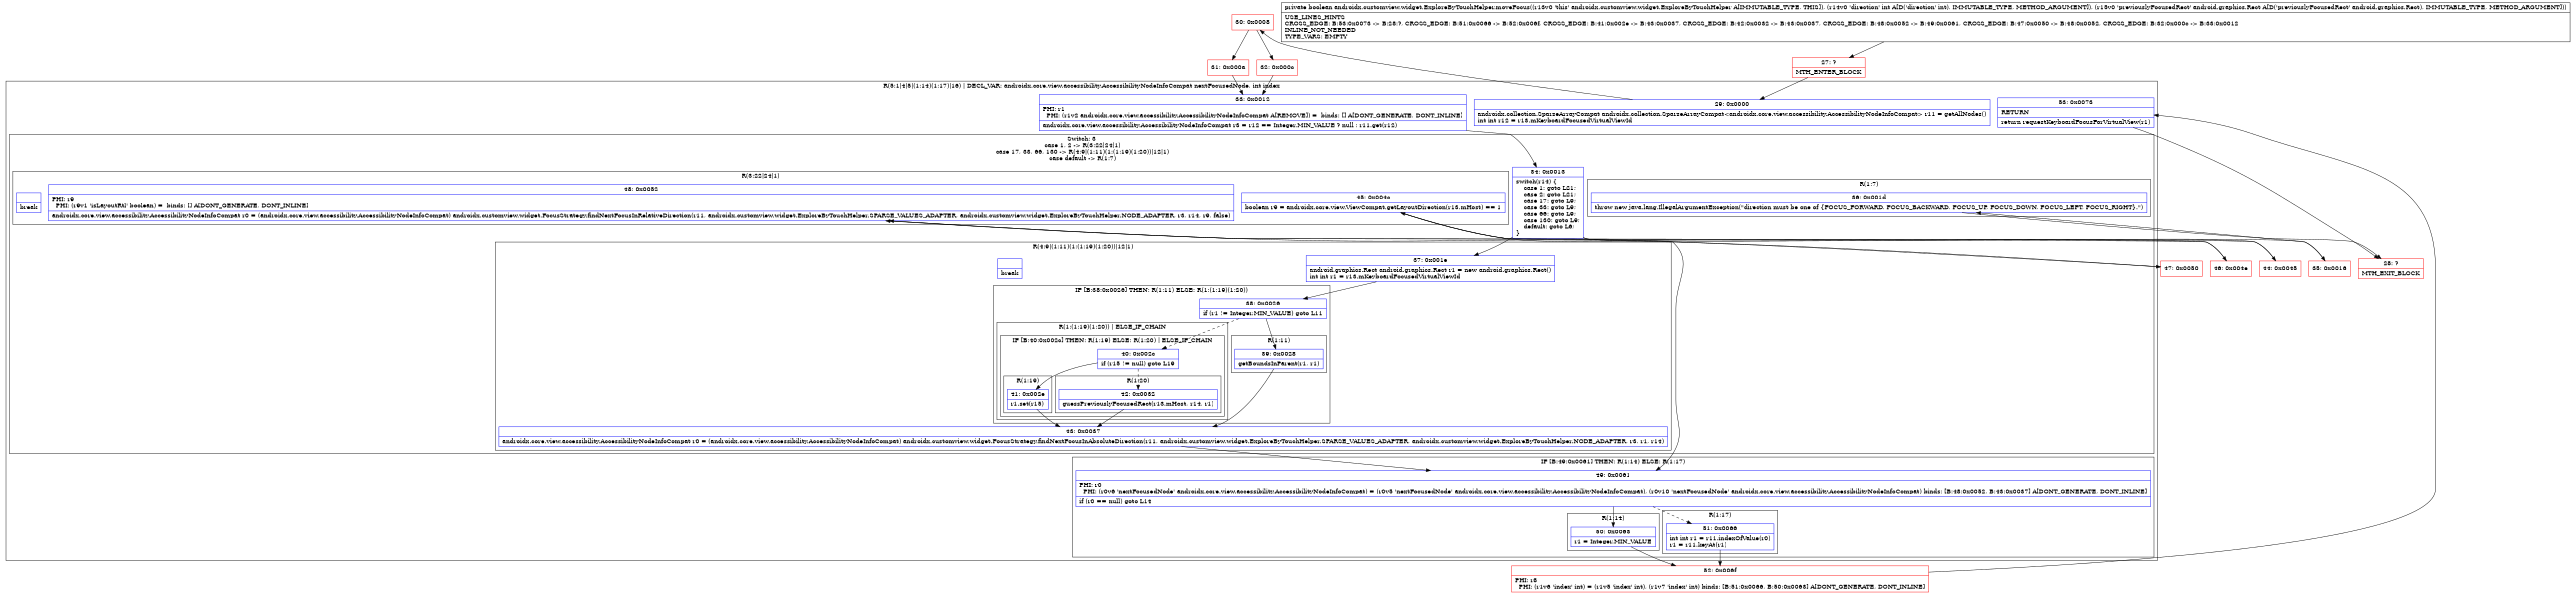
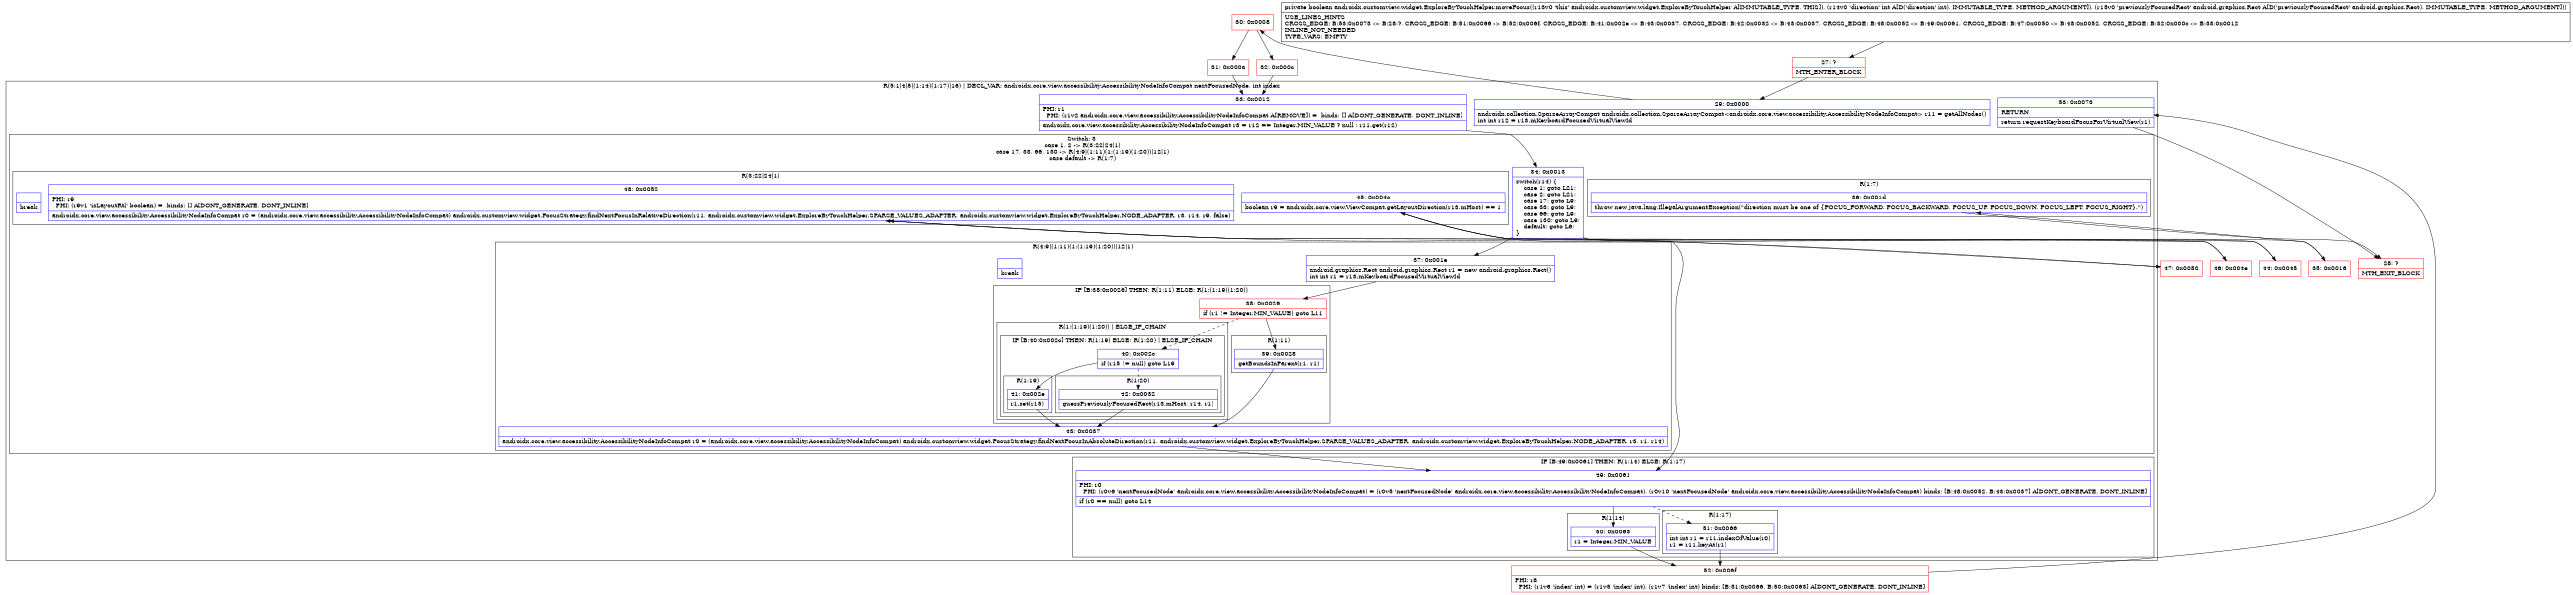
(1263, 309) -> (1263, 309)
